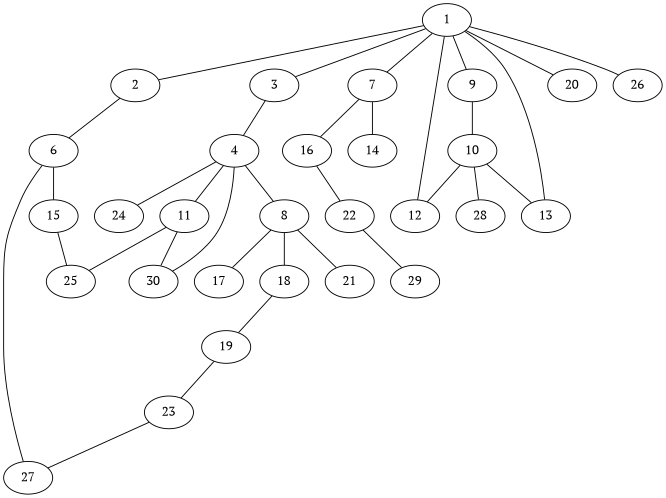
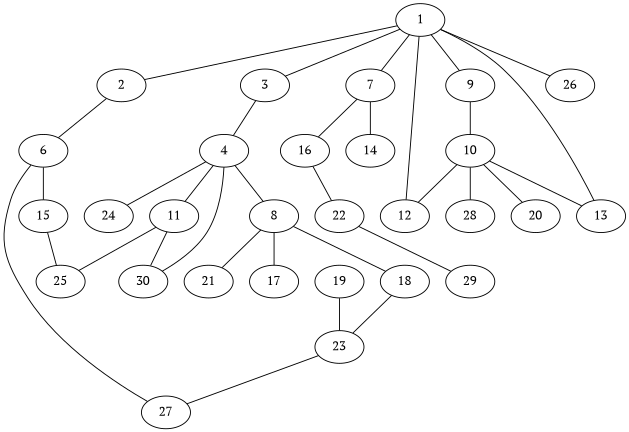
(509, 53) -> (503, 183)
(255, 314) -> (372, 314)
